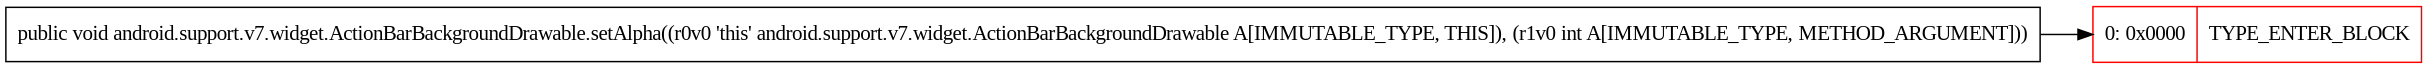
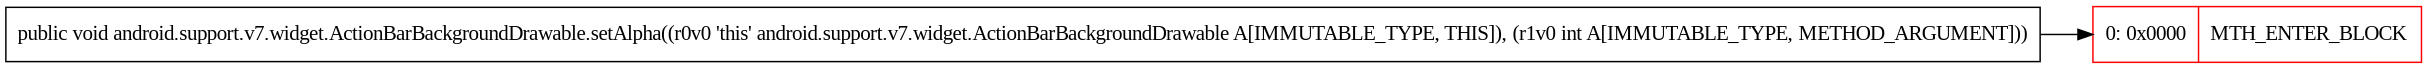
(2309, 34) -> (2309, 34)
